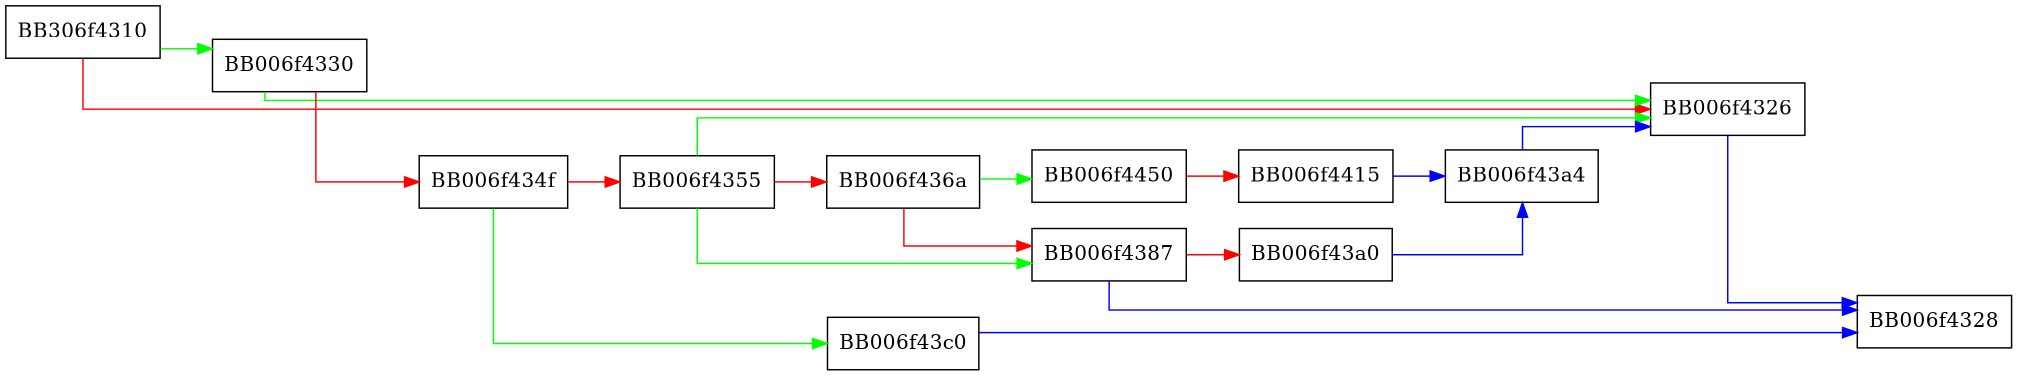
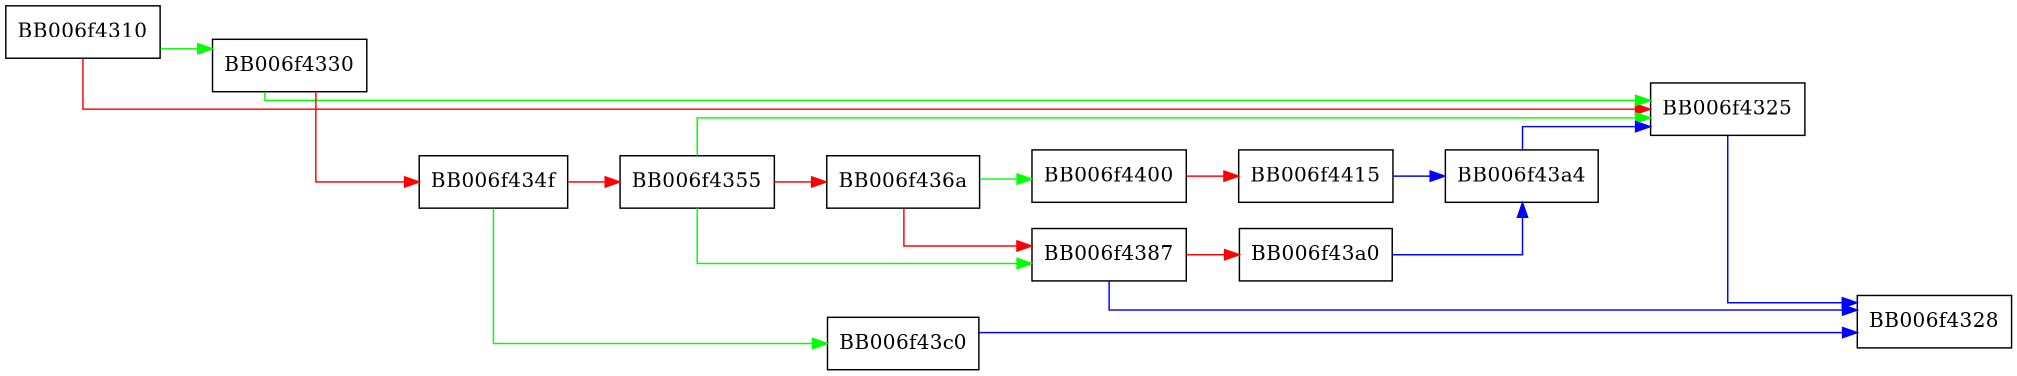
(83, 32) -> (83, 32)
(1728, 109) -> (1728, 109)
(1109, 176) -> (1109, 176)
